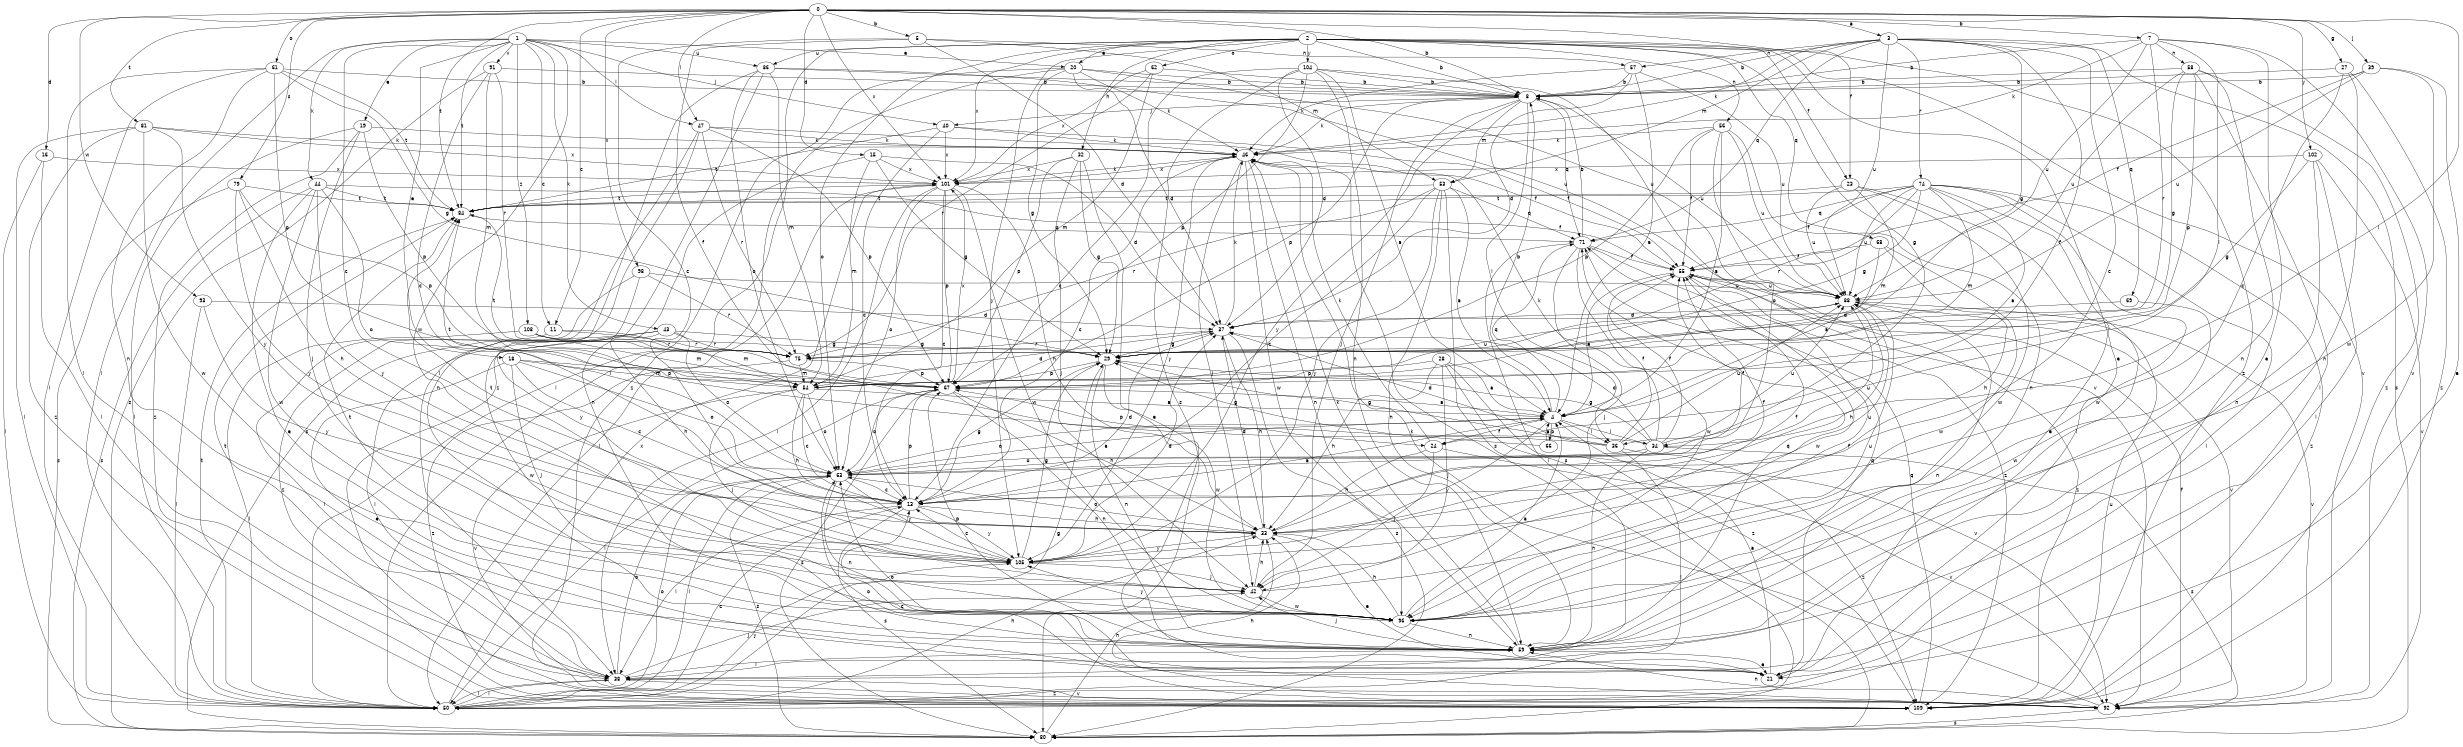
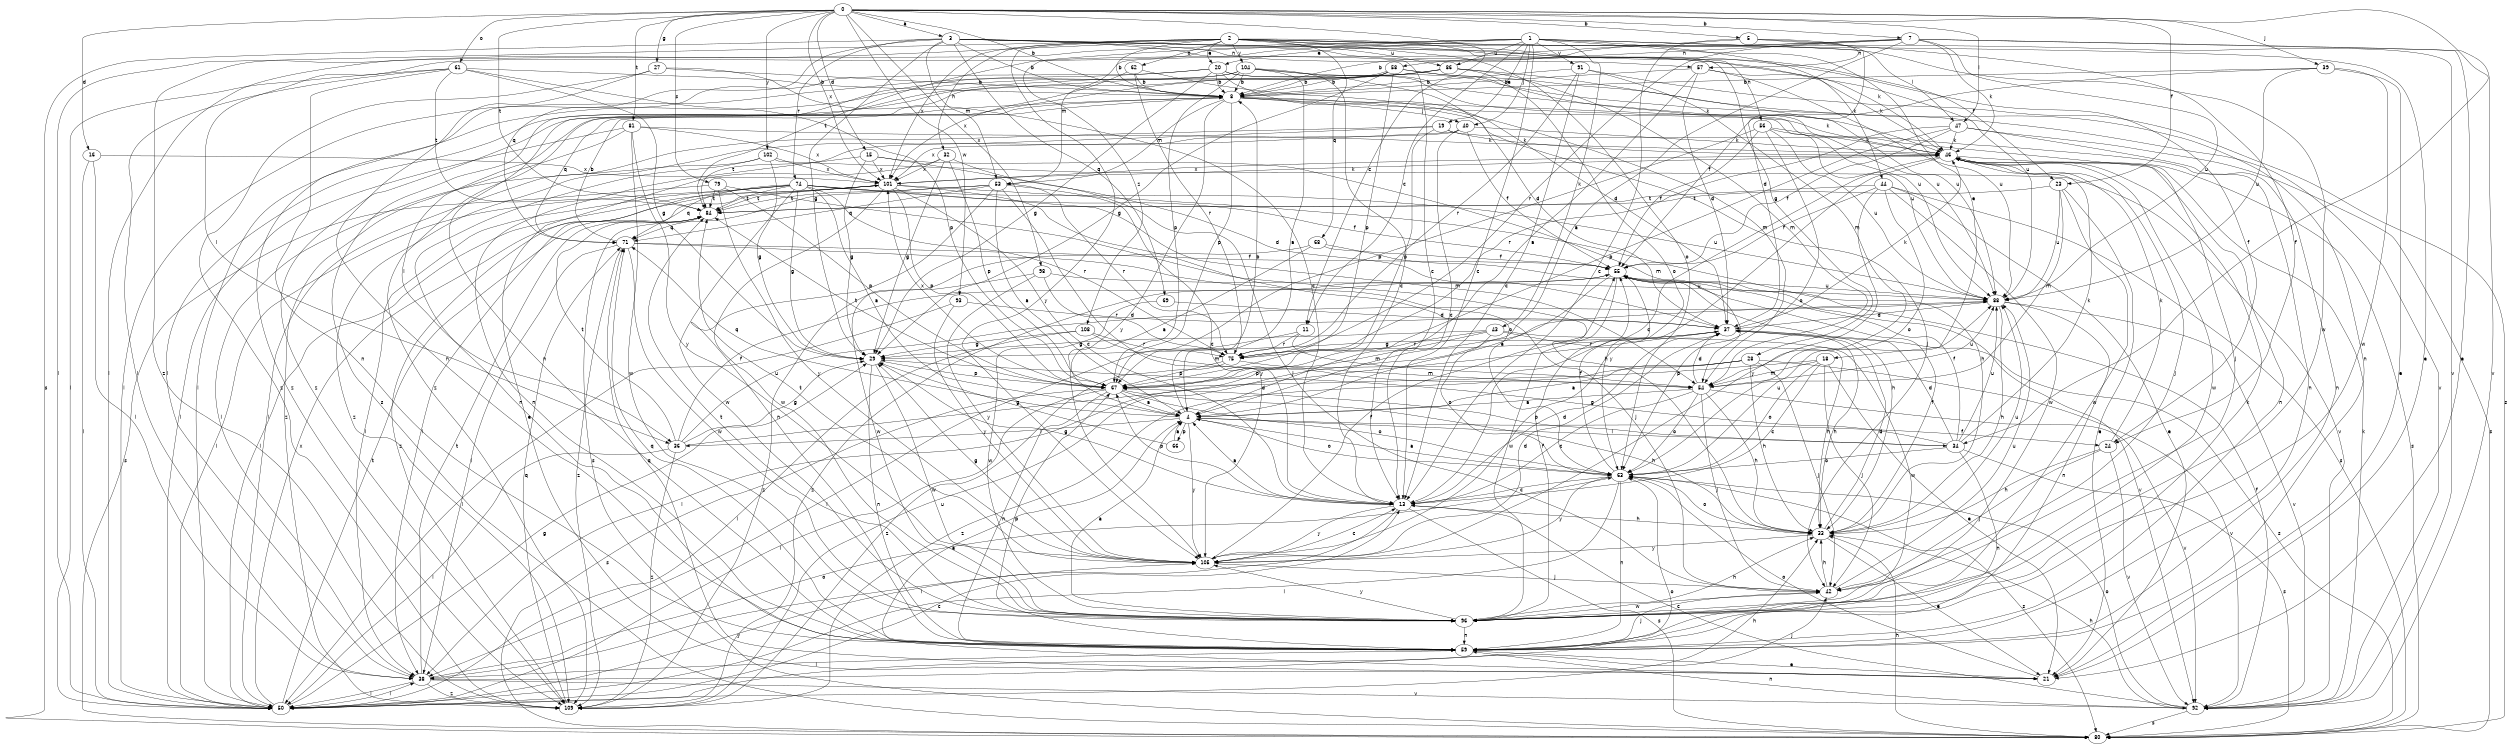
(1801, 129) -> (1726, 76)
(1704, 300) -> (1559, 257)
